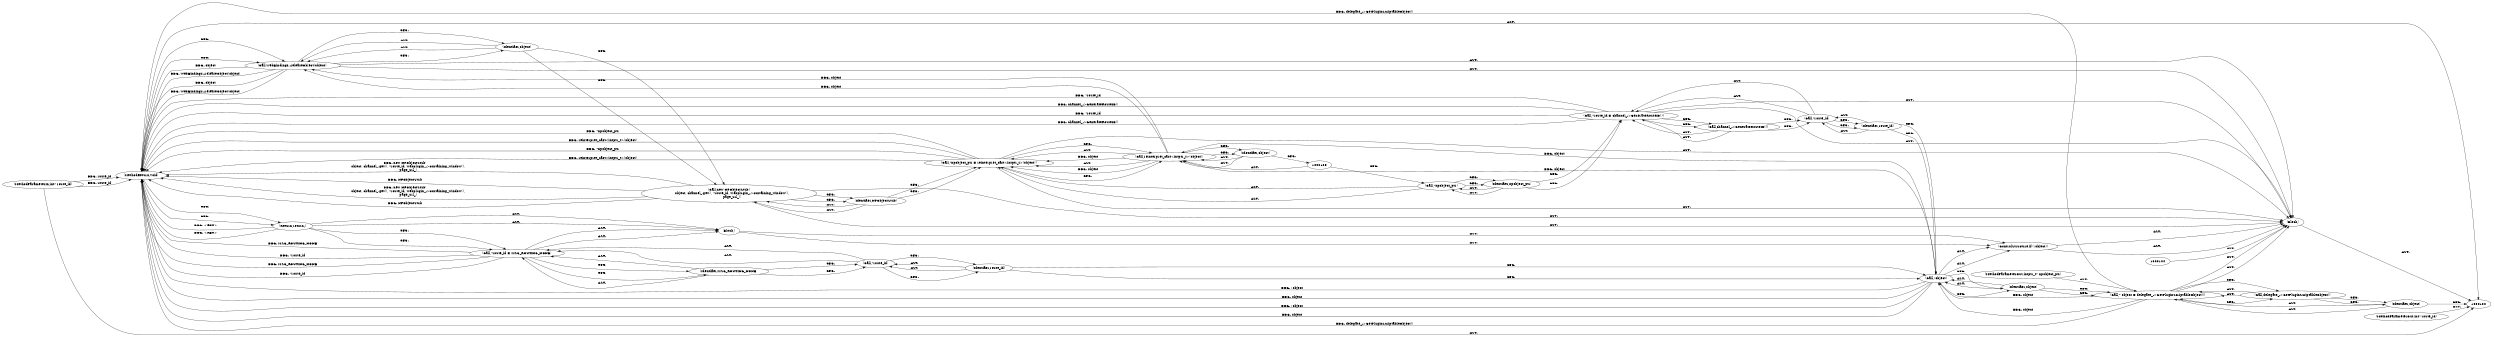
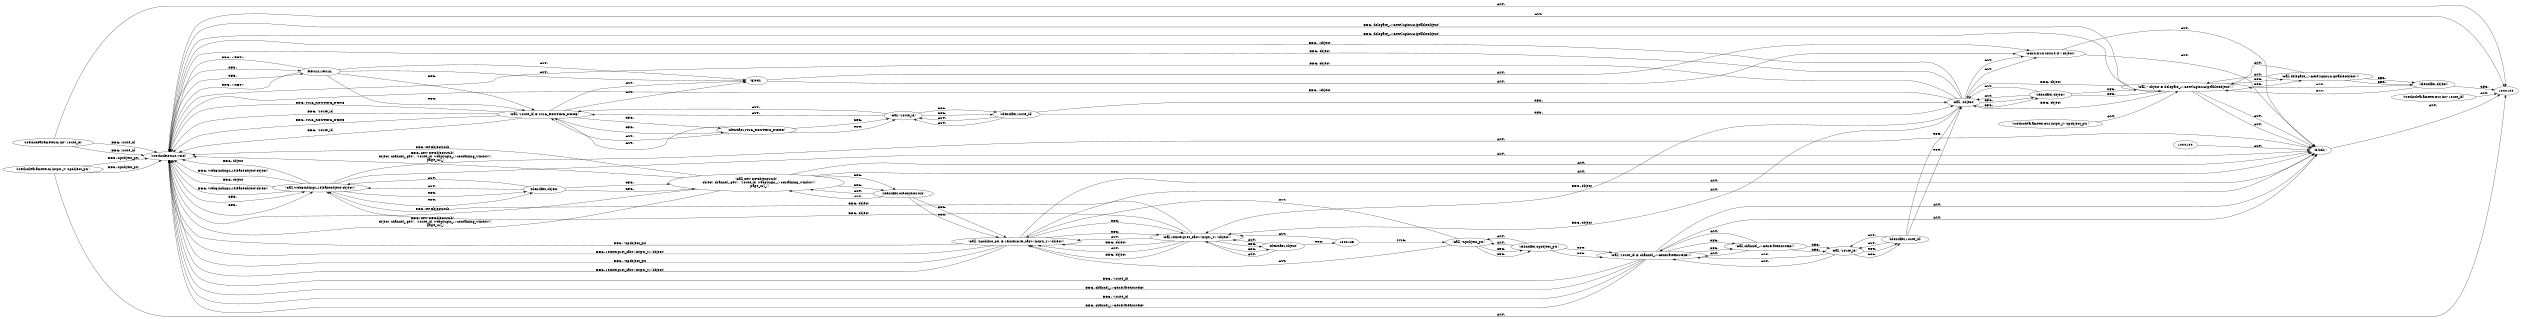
(1375, 166) -> (1402, 240)
none -> (53, 169)
